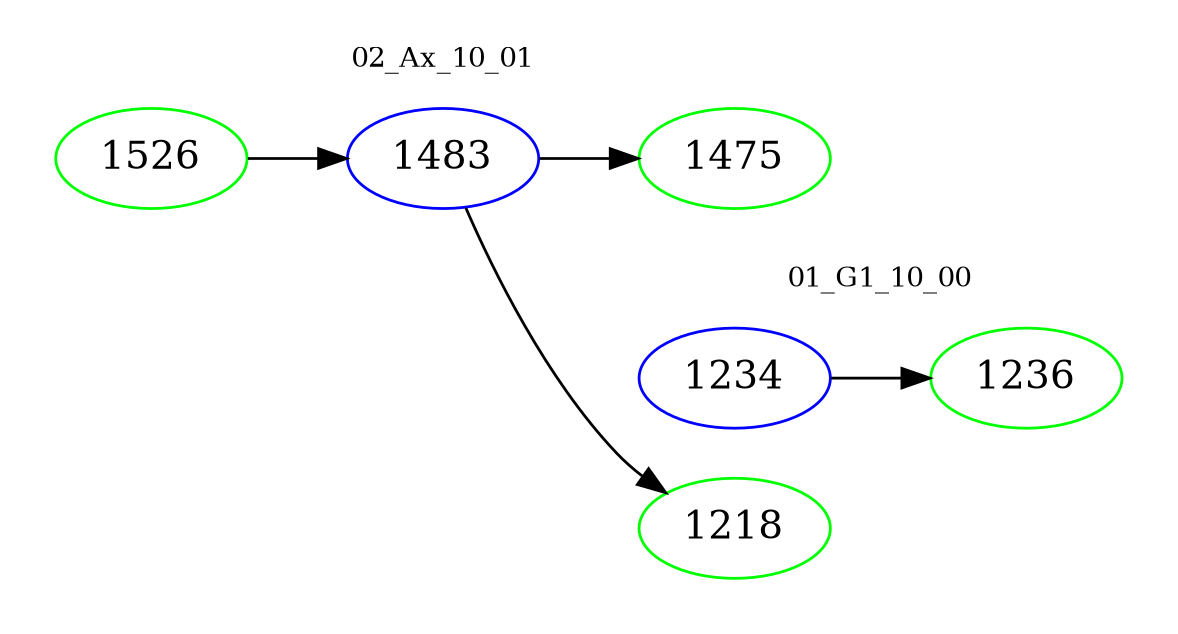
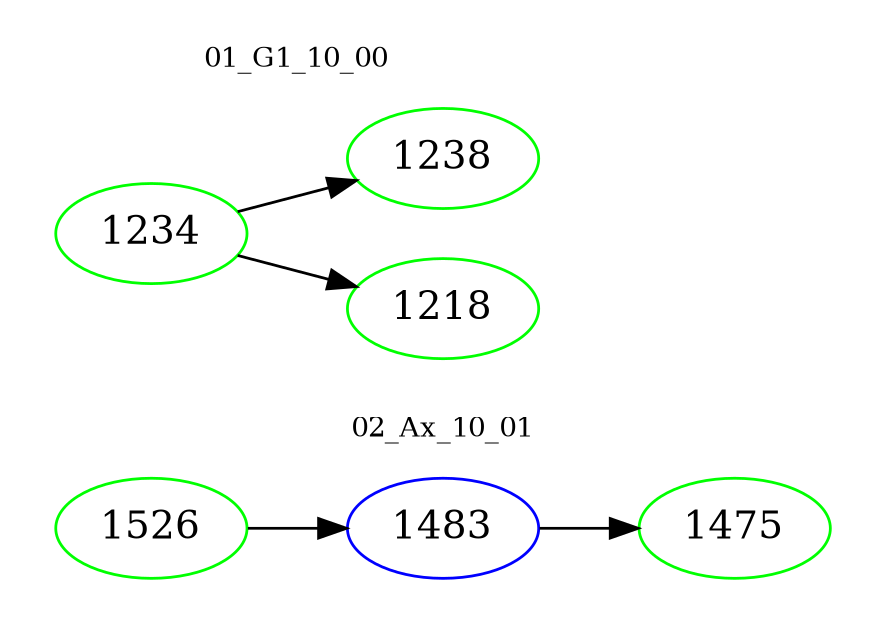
(540, 352) -> (283, 267)
(735, 378) -> (151, 234)
(1026, 378) -> (443, 158)
